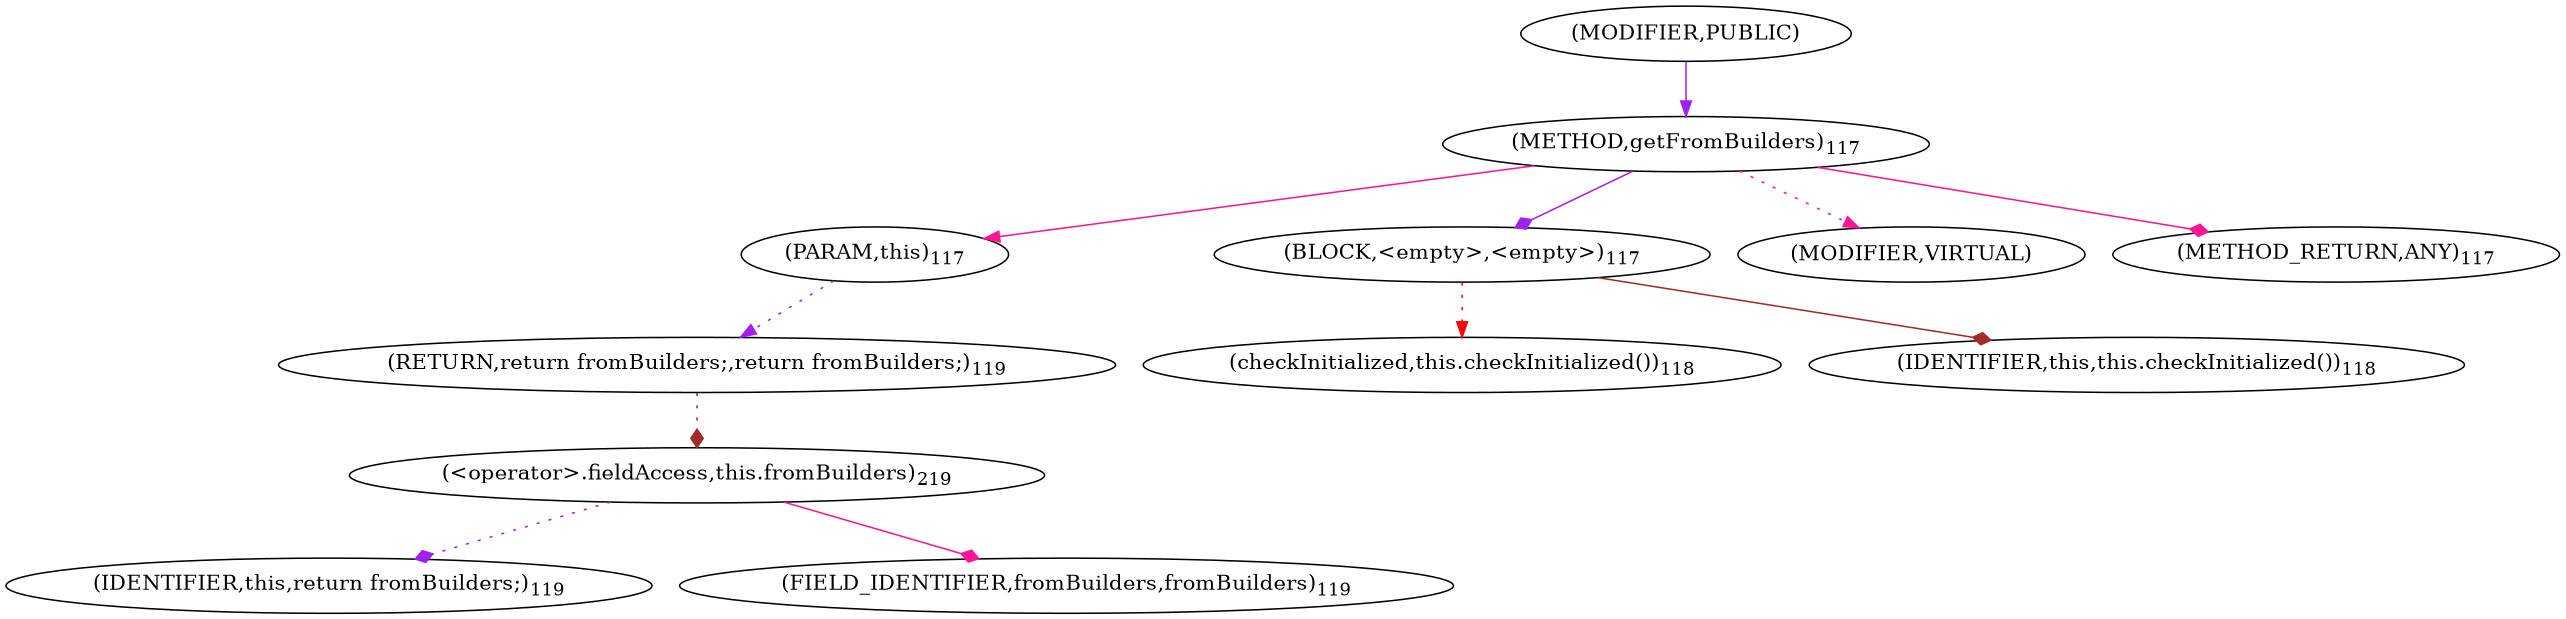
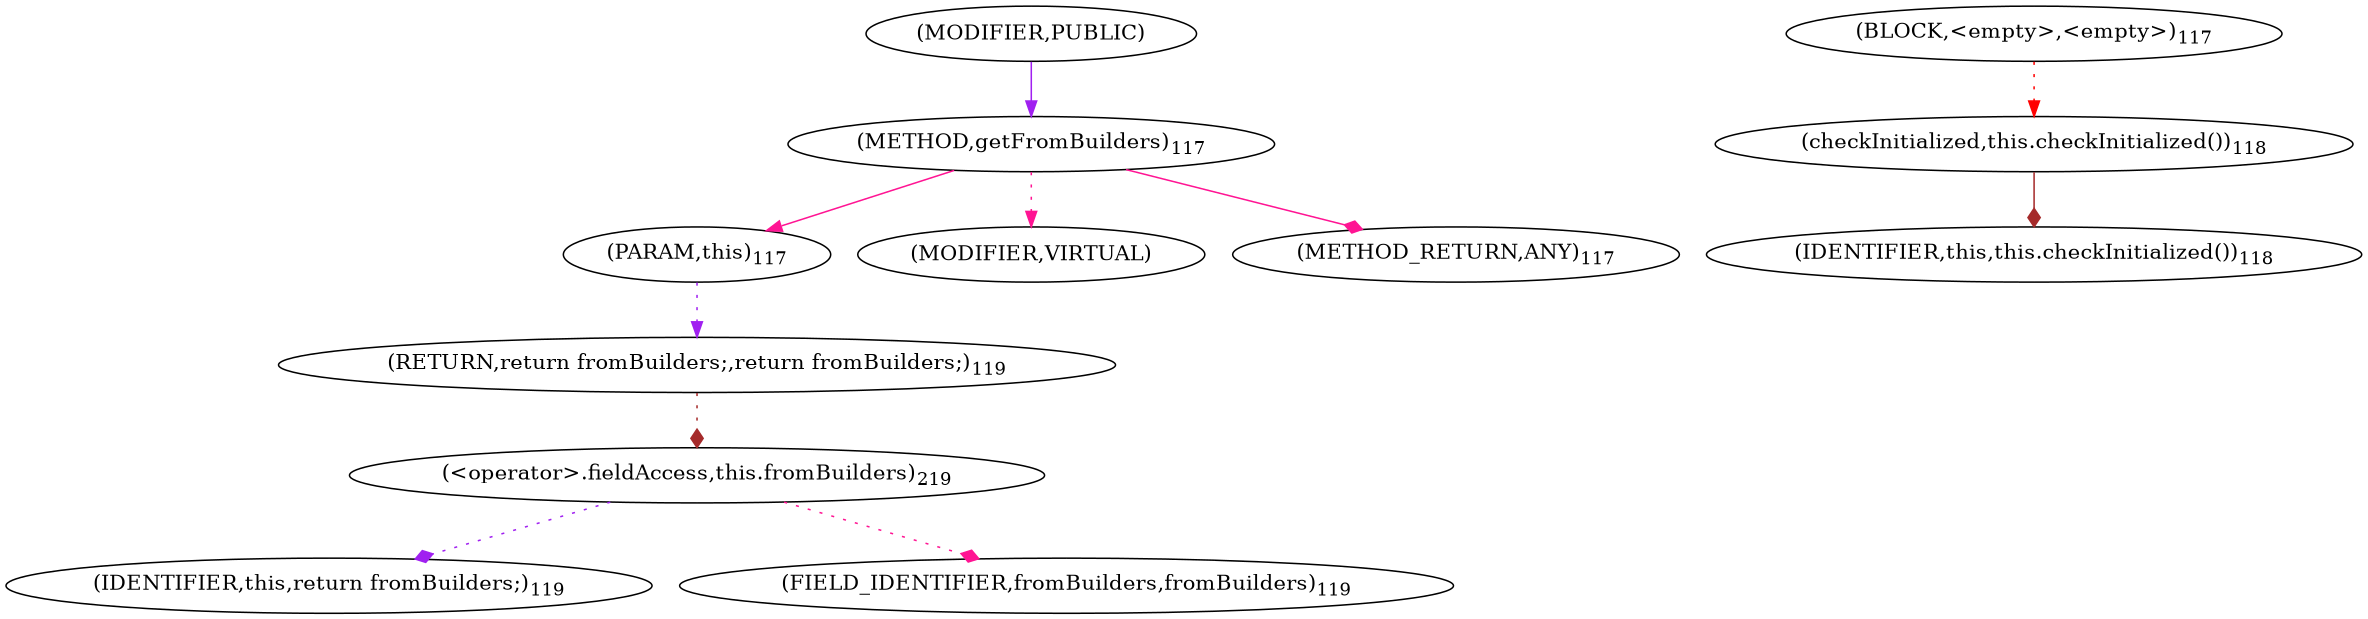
(1583, 195) -> none
(1785, 307) -> (2034, 190)
(873, 528) -> (873, 528)
